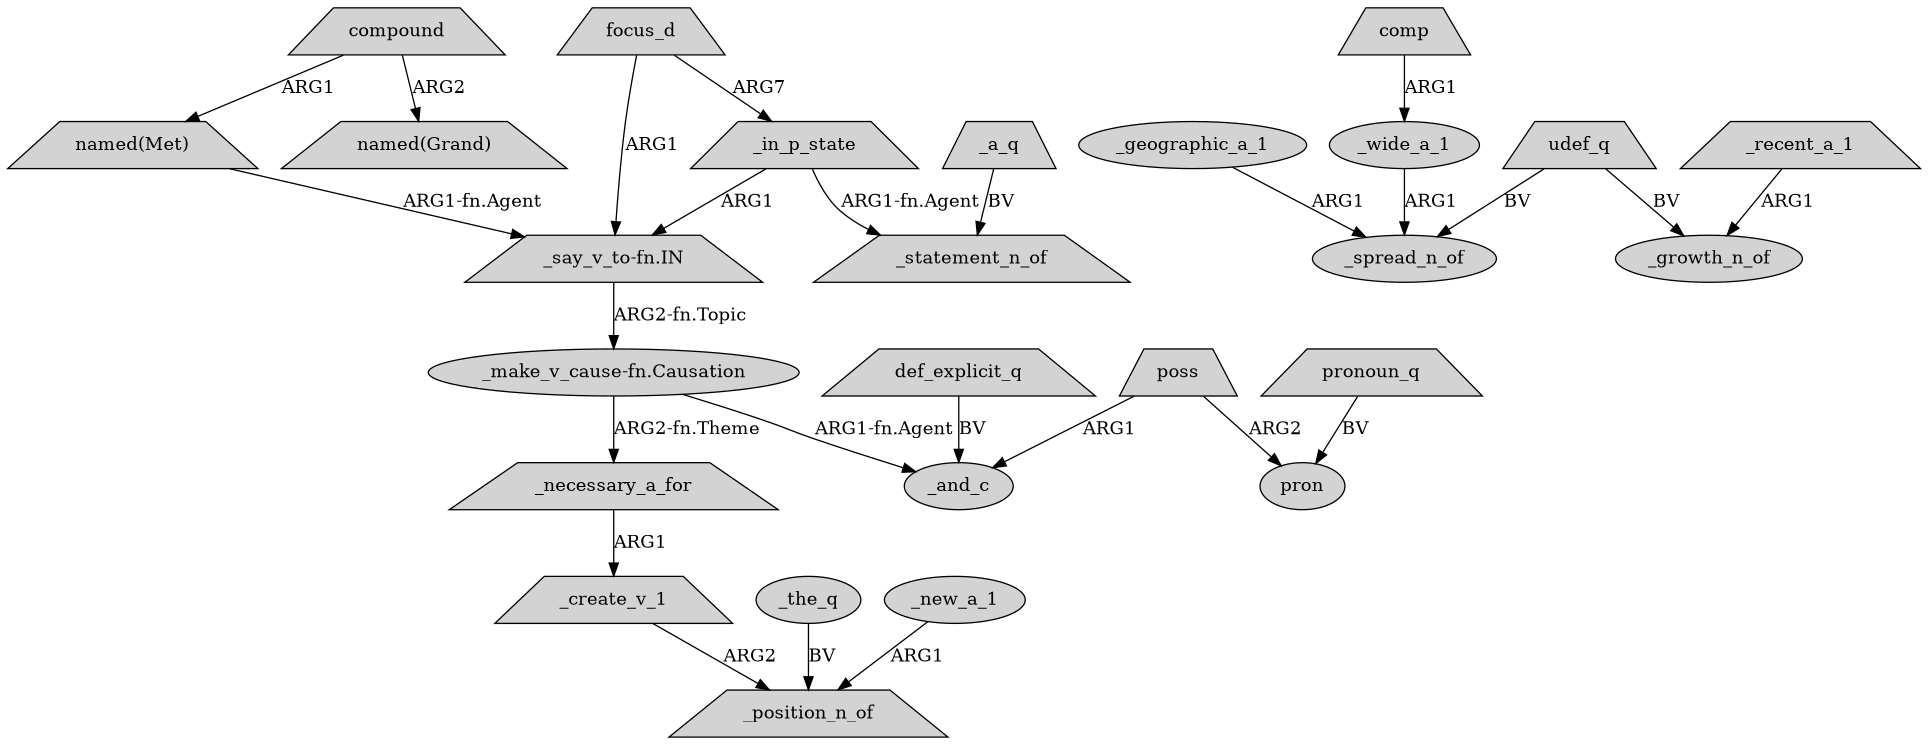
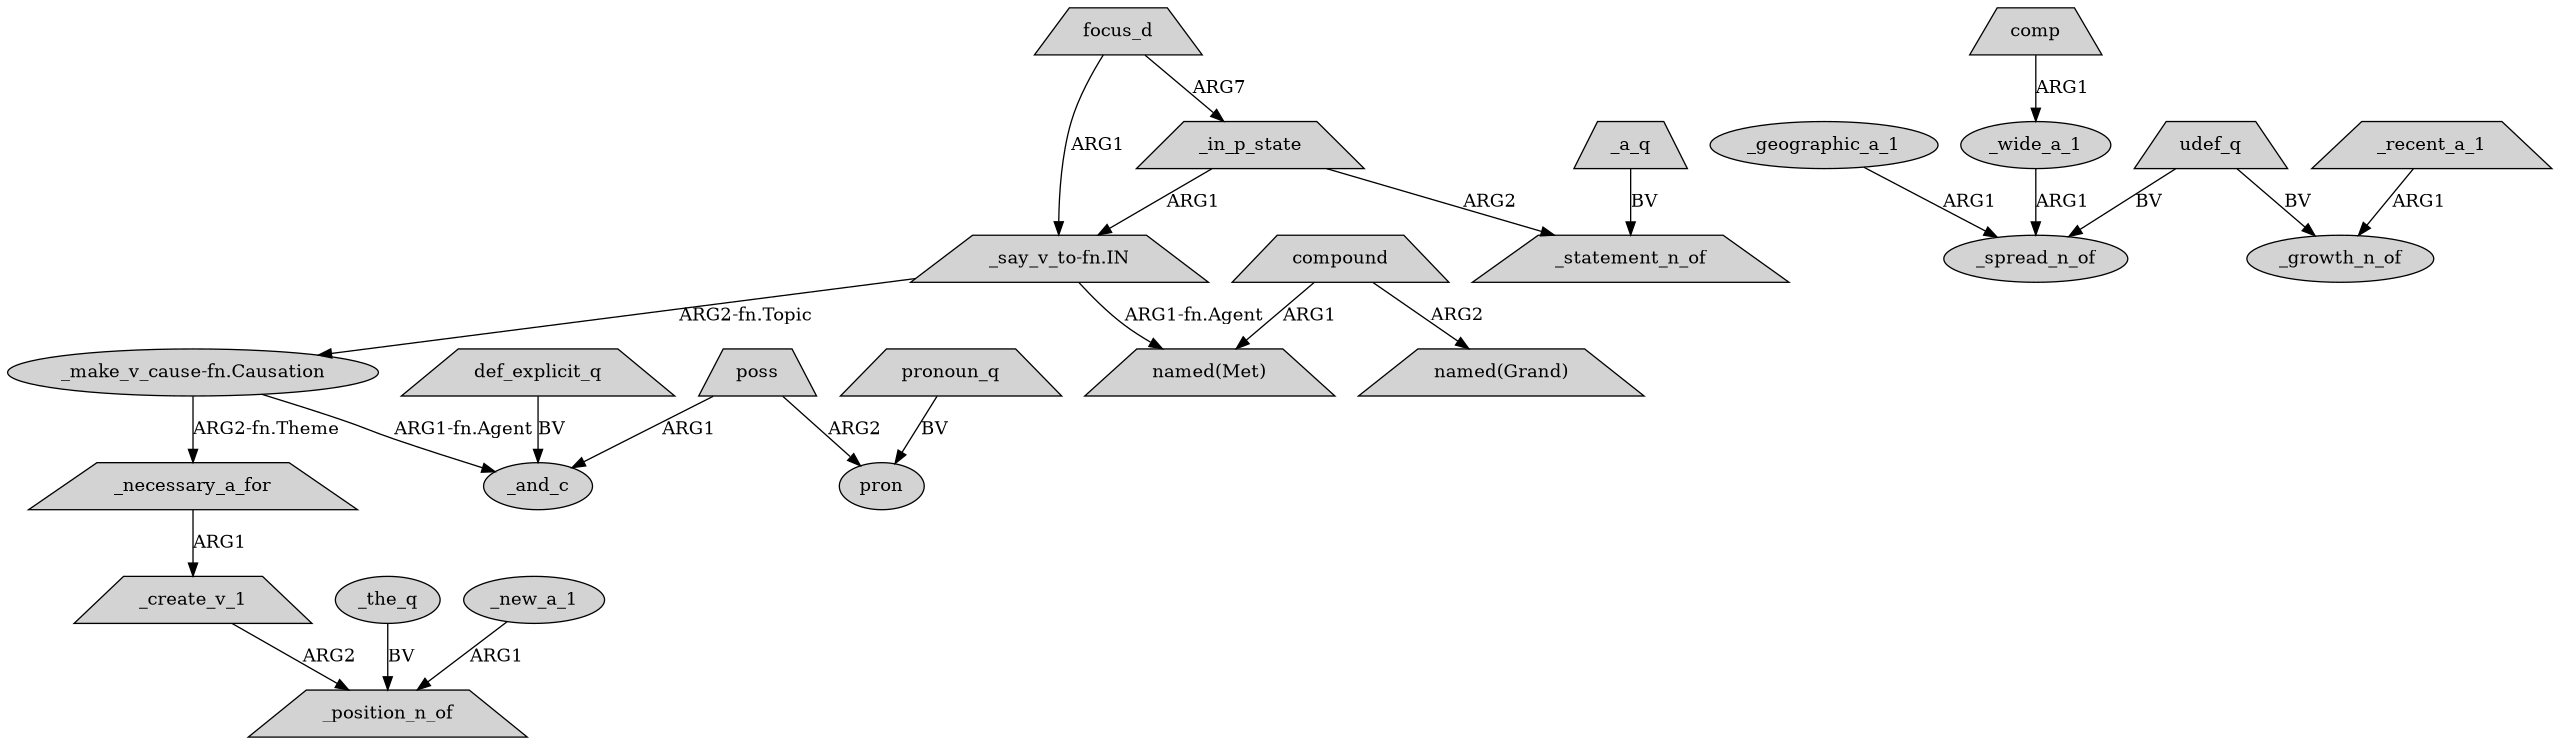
(370, 201) -> (1112, 315)
(910, 202) -> (1490, 202)
